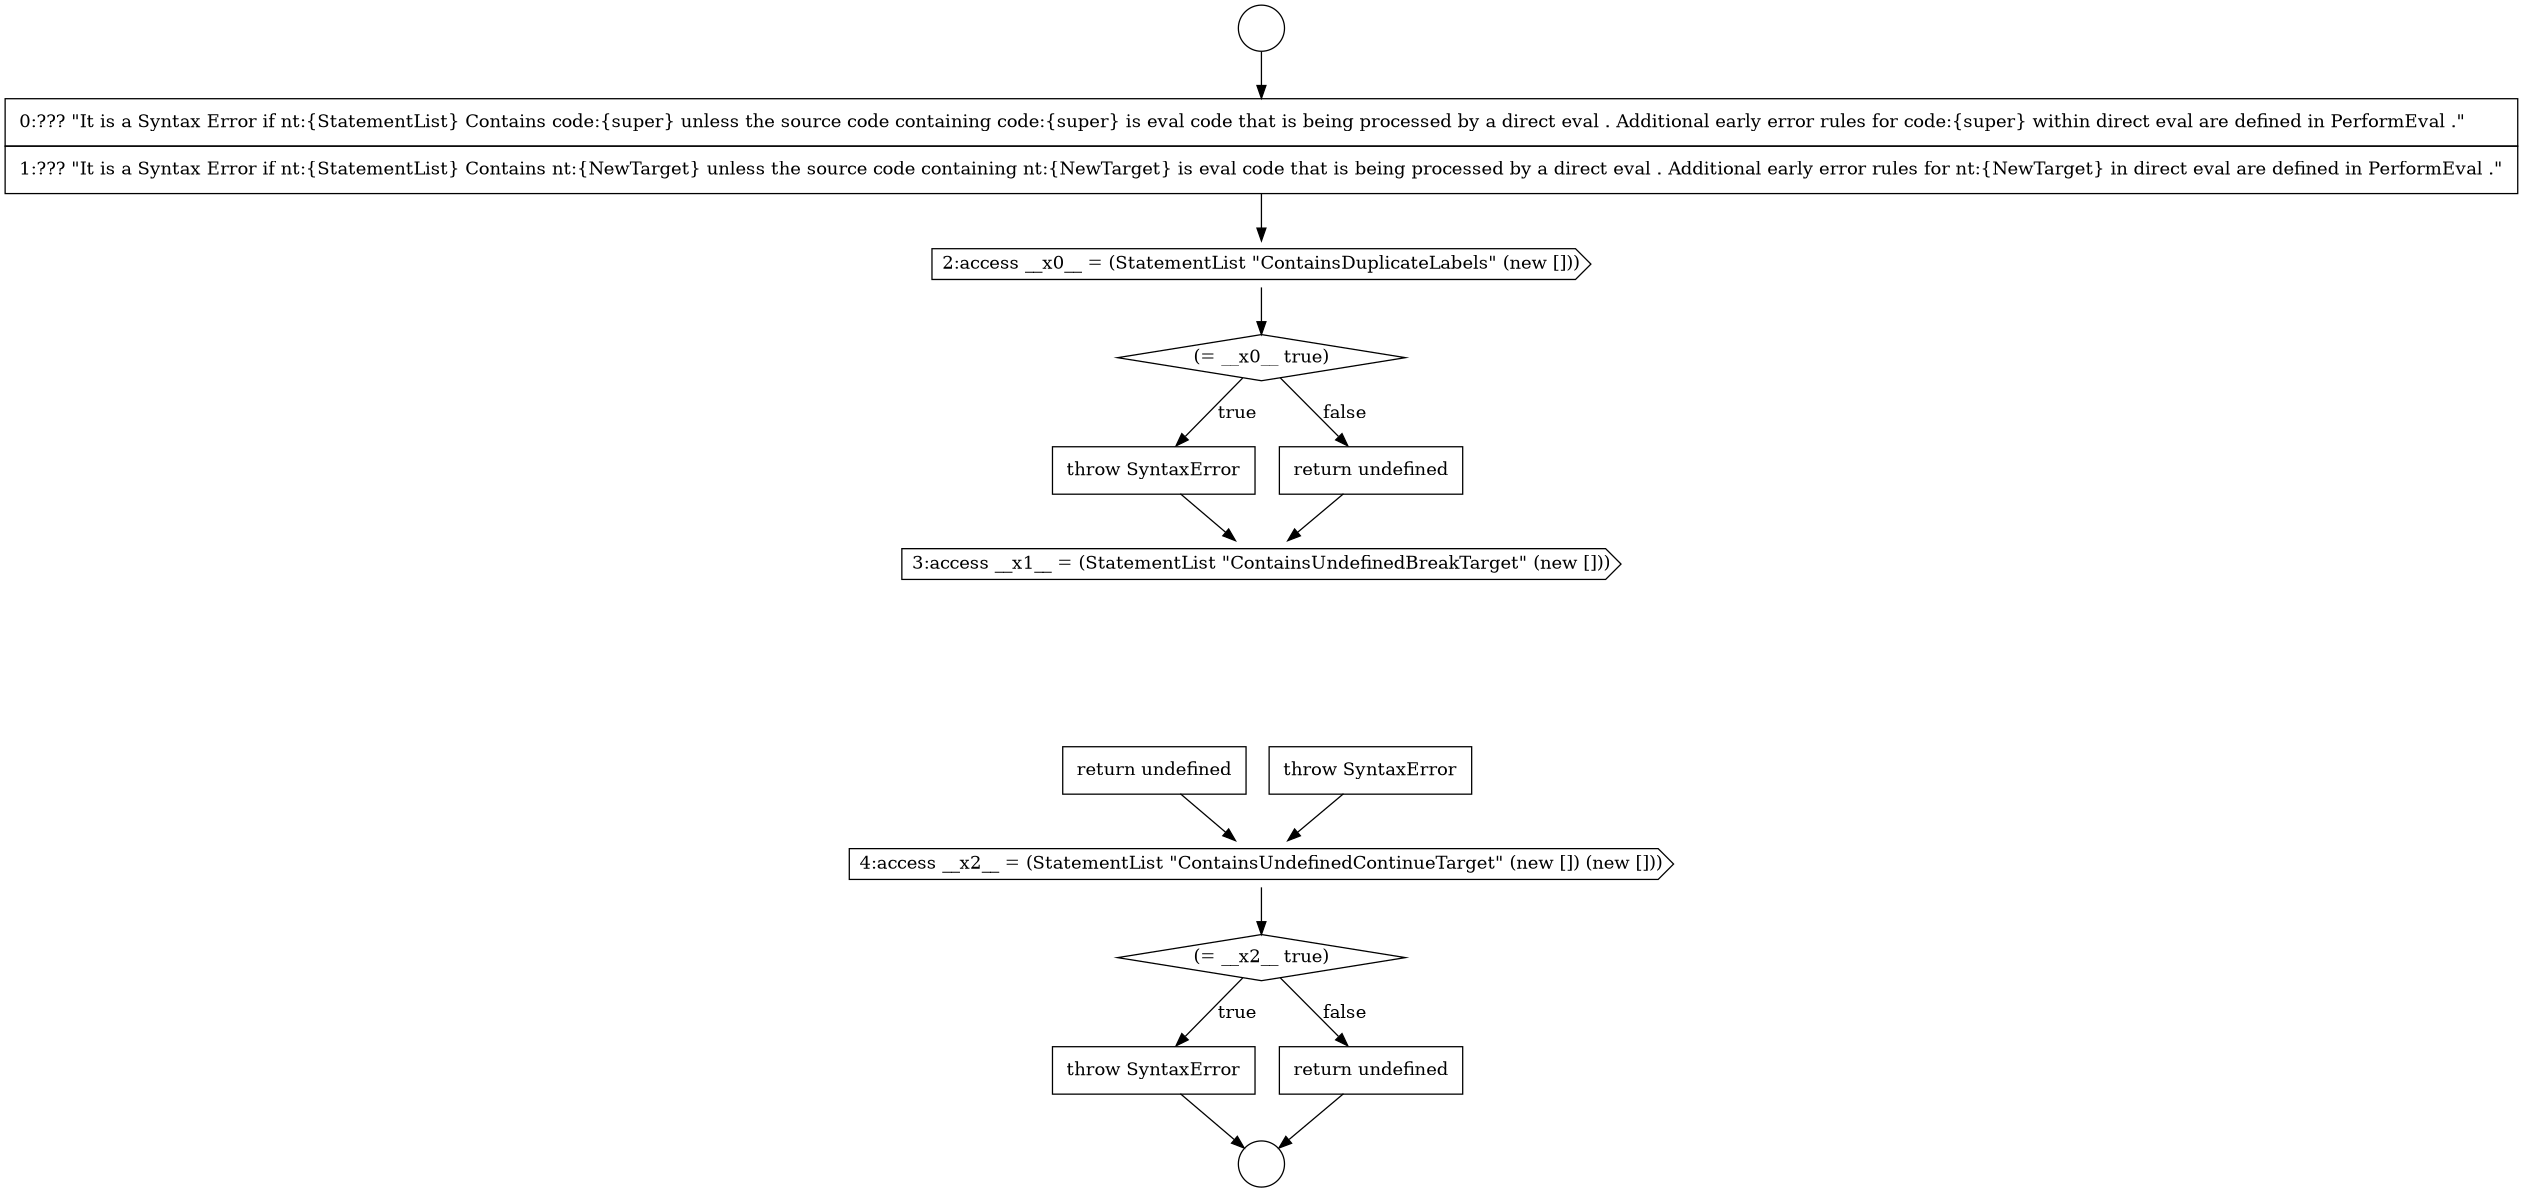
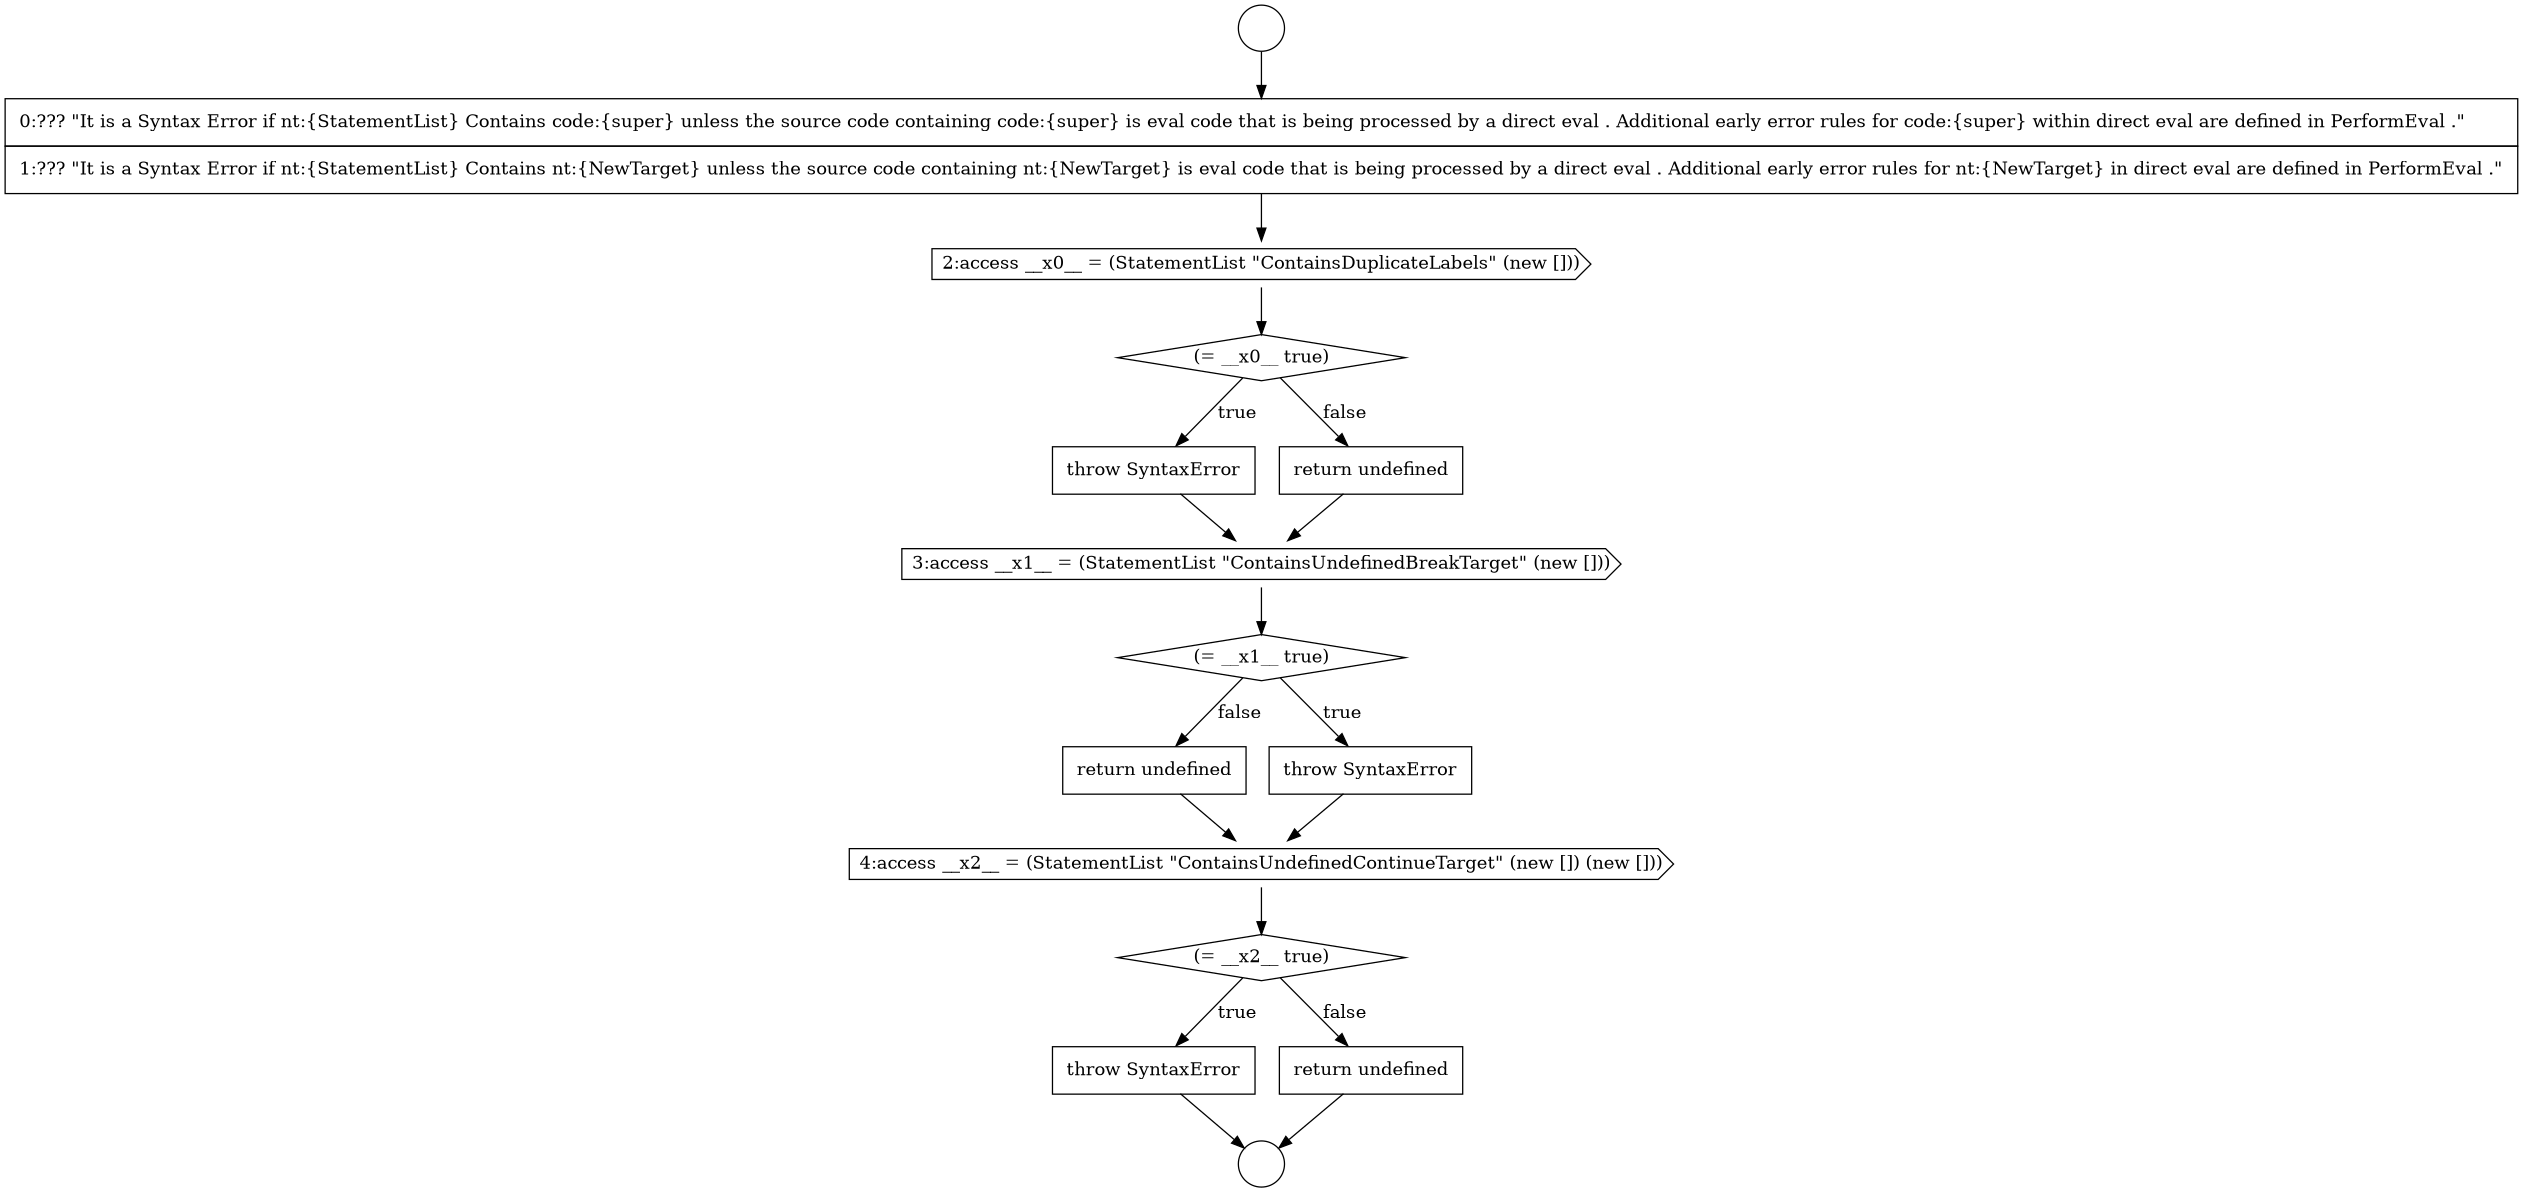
none -> (1261, 658)
